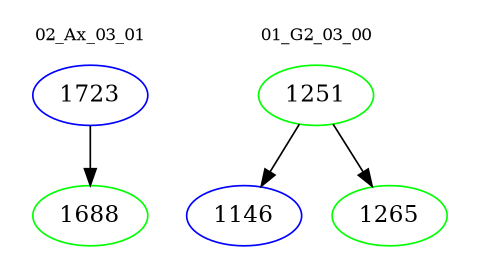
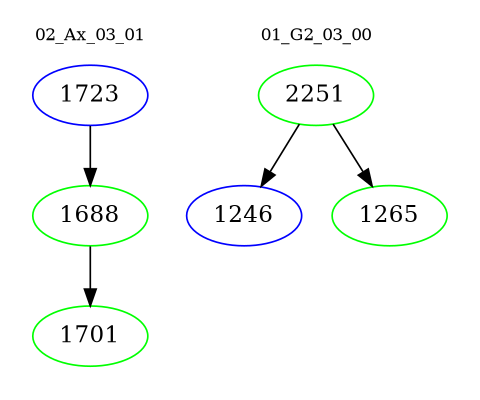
(316, 95) -> (316, 95)
(244, 216) -> (244, 216)
none -> (90, 336)
